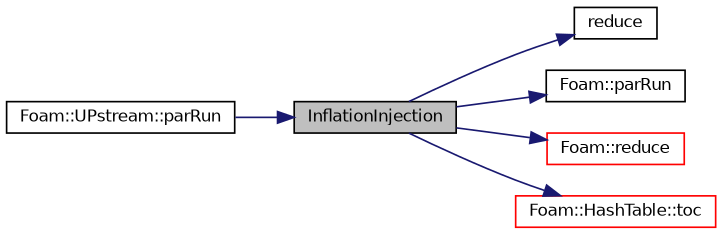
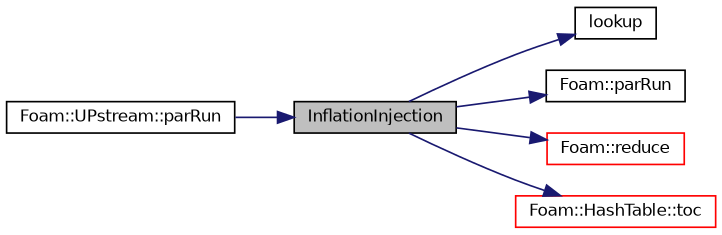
(616, 23) -> (616, 23)
